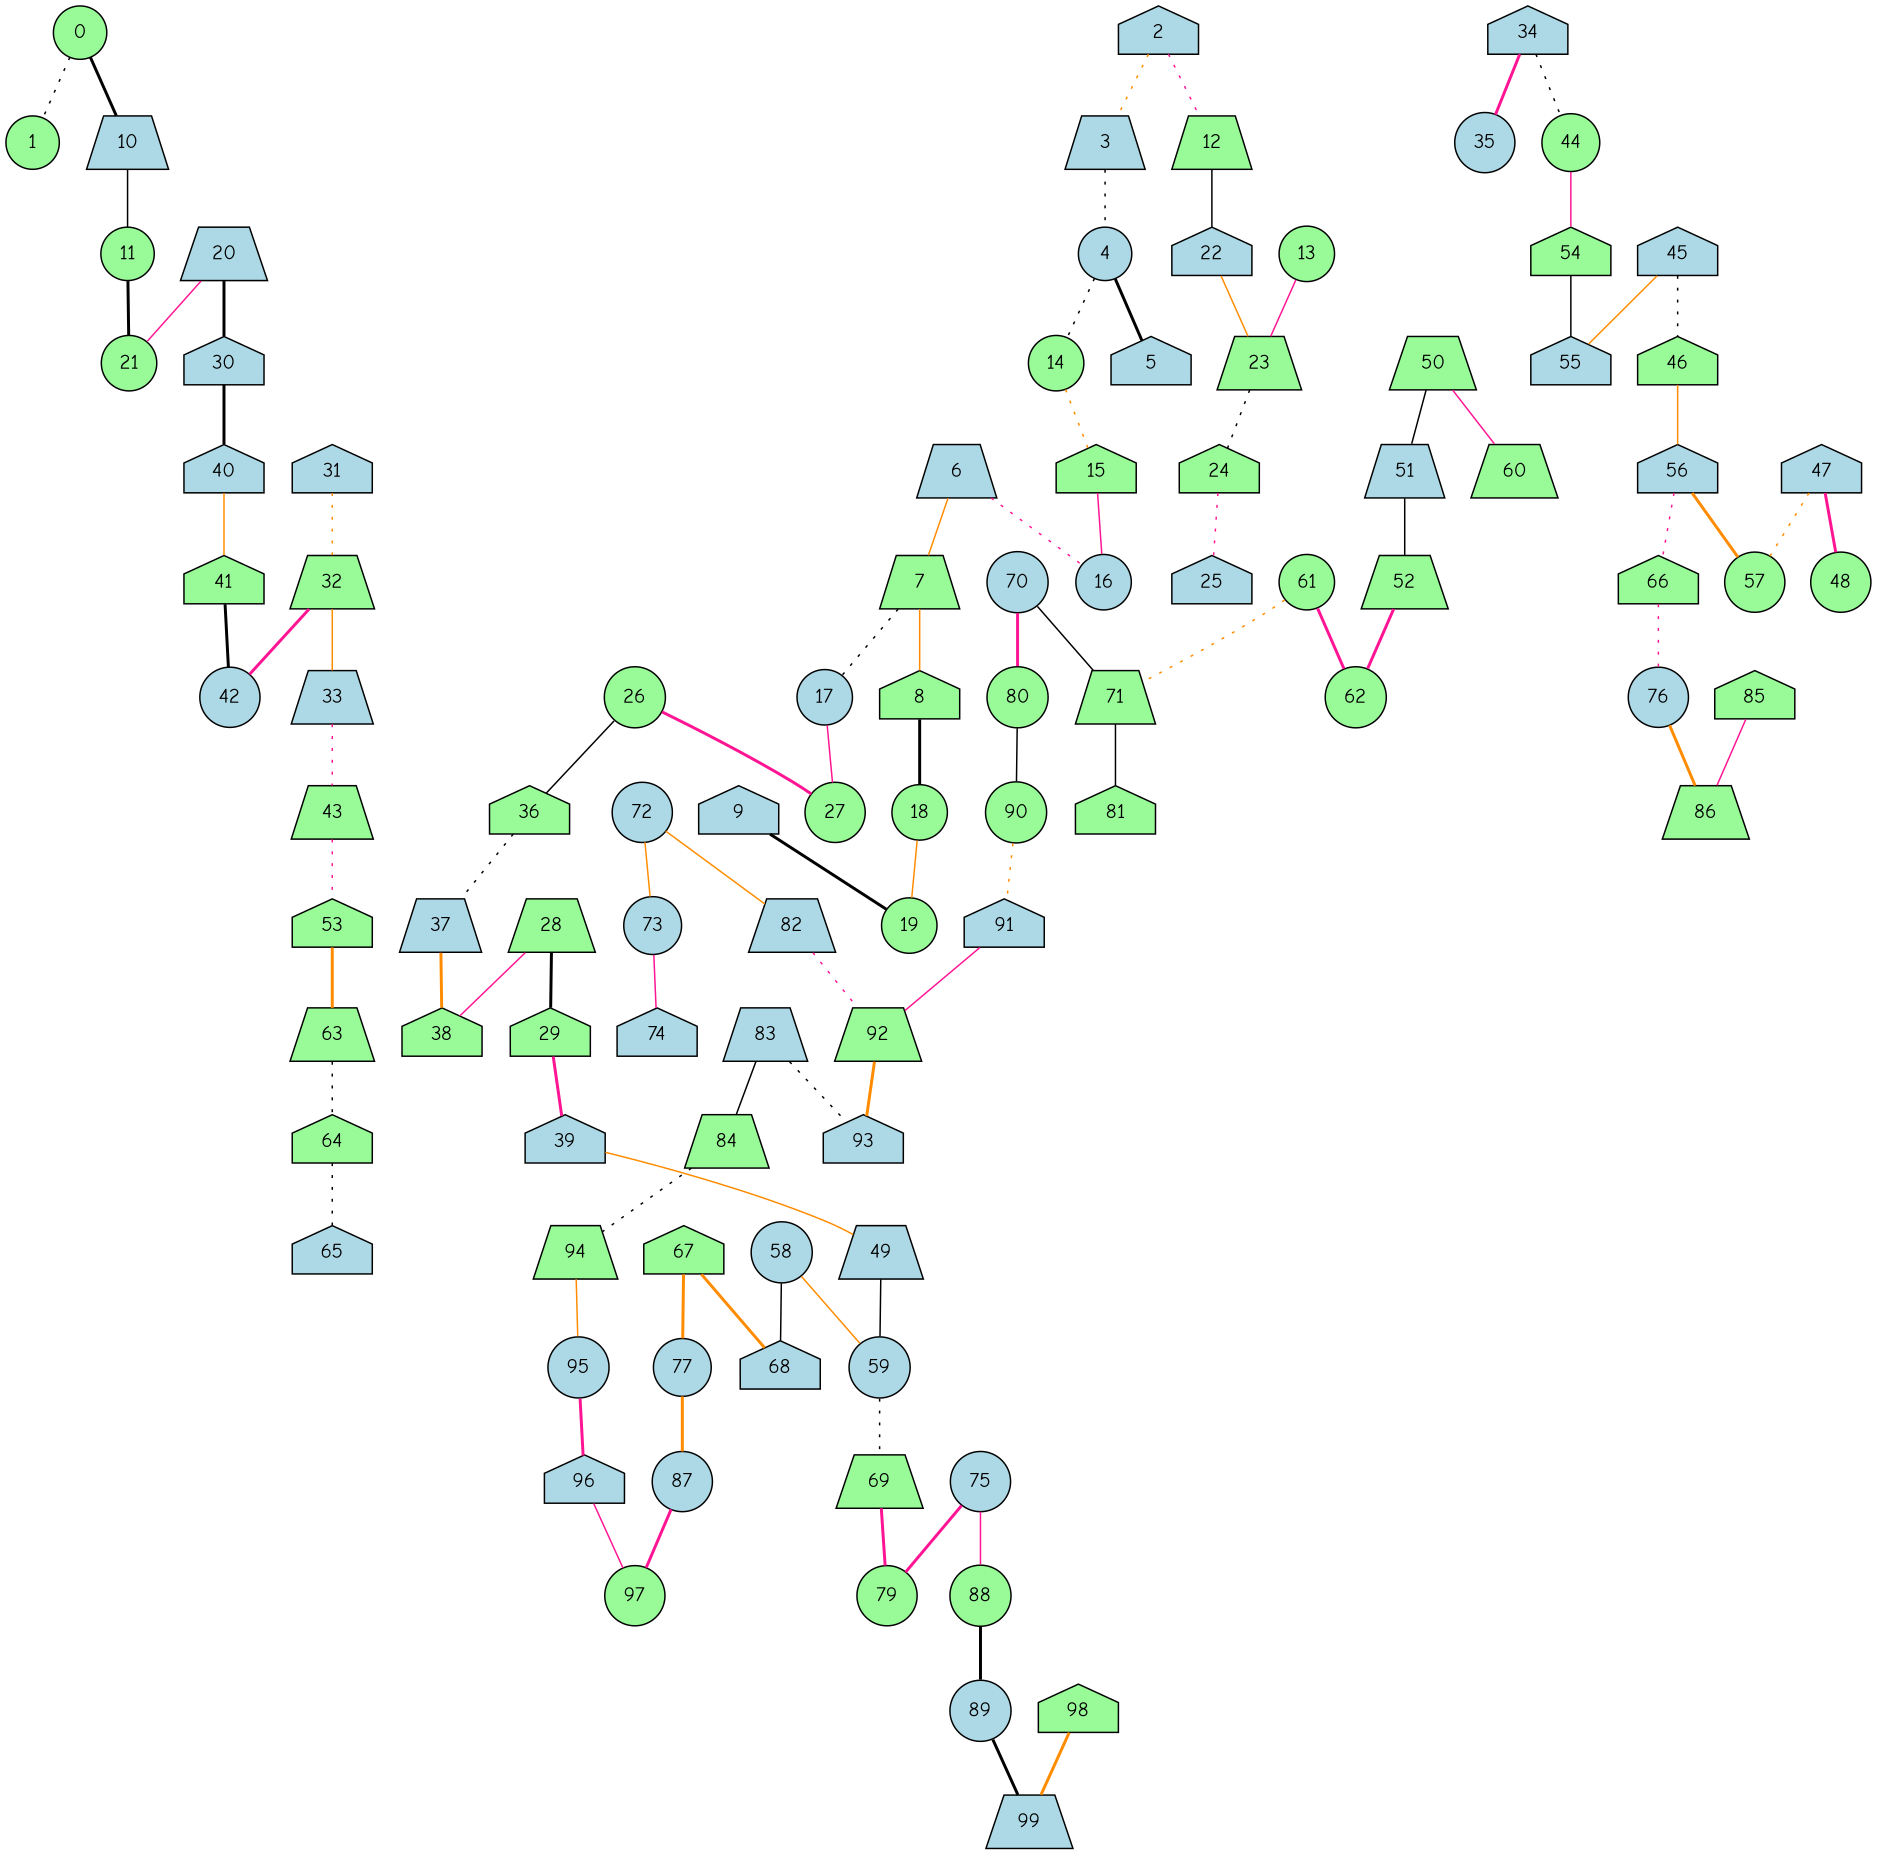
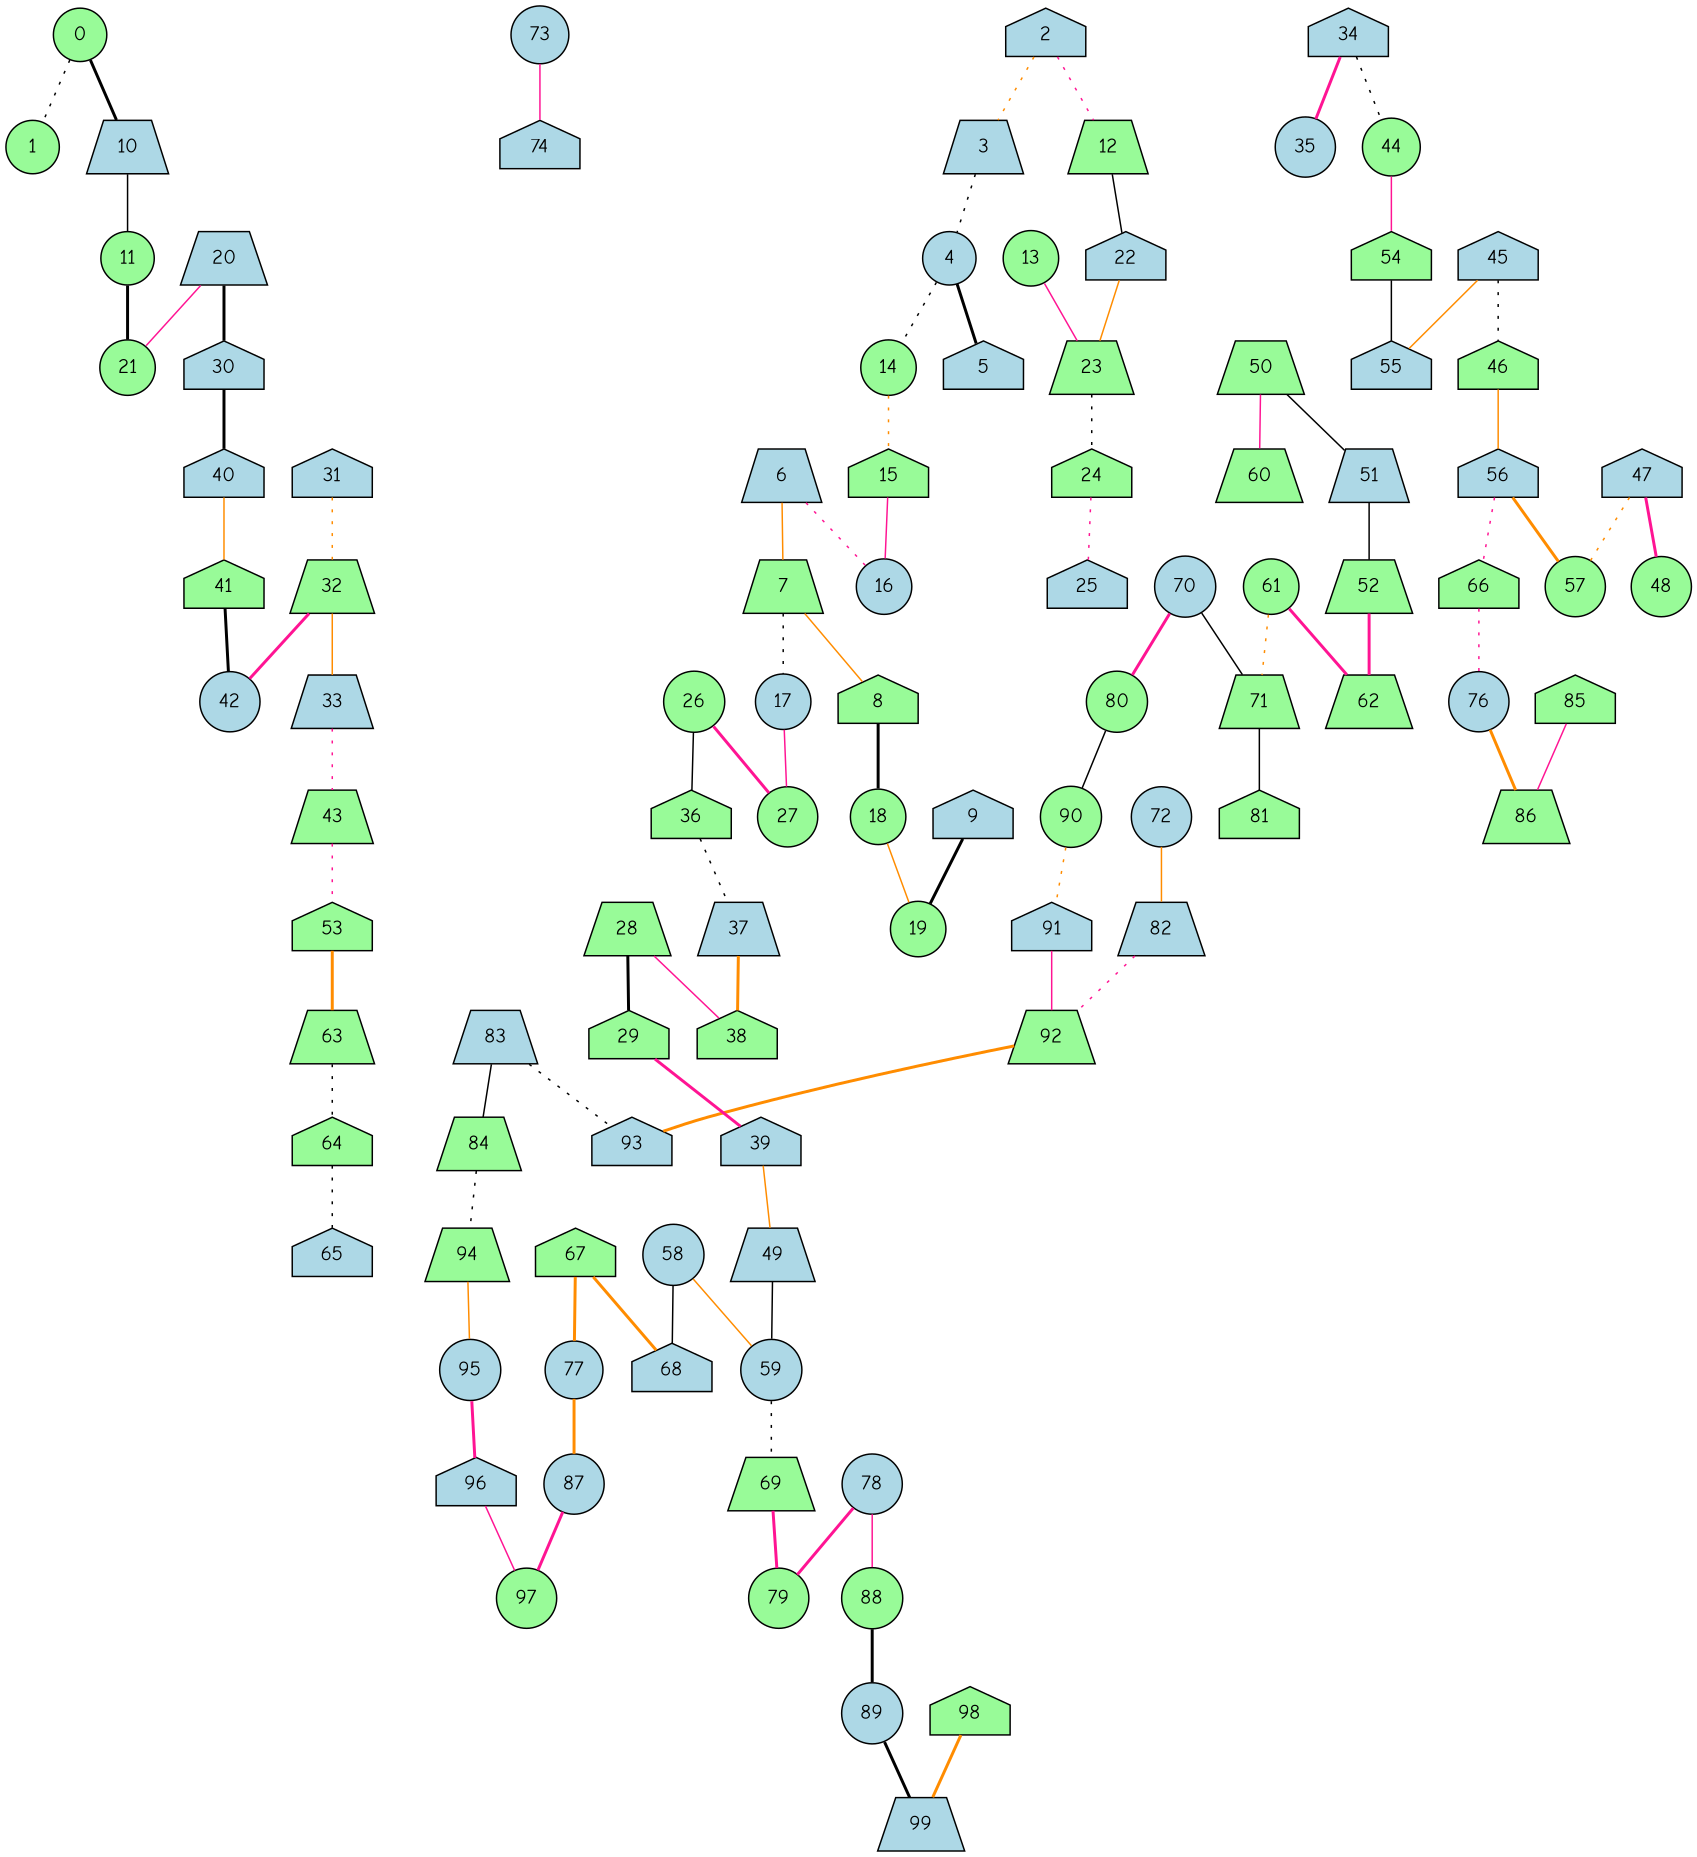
(1356, 697) -> (1369, 702)
(648, 869) -> none
(980, 1482) -> (872, 1484)
